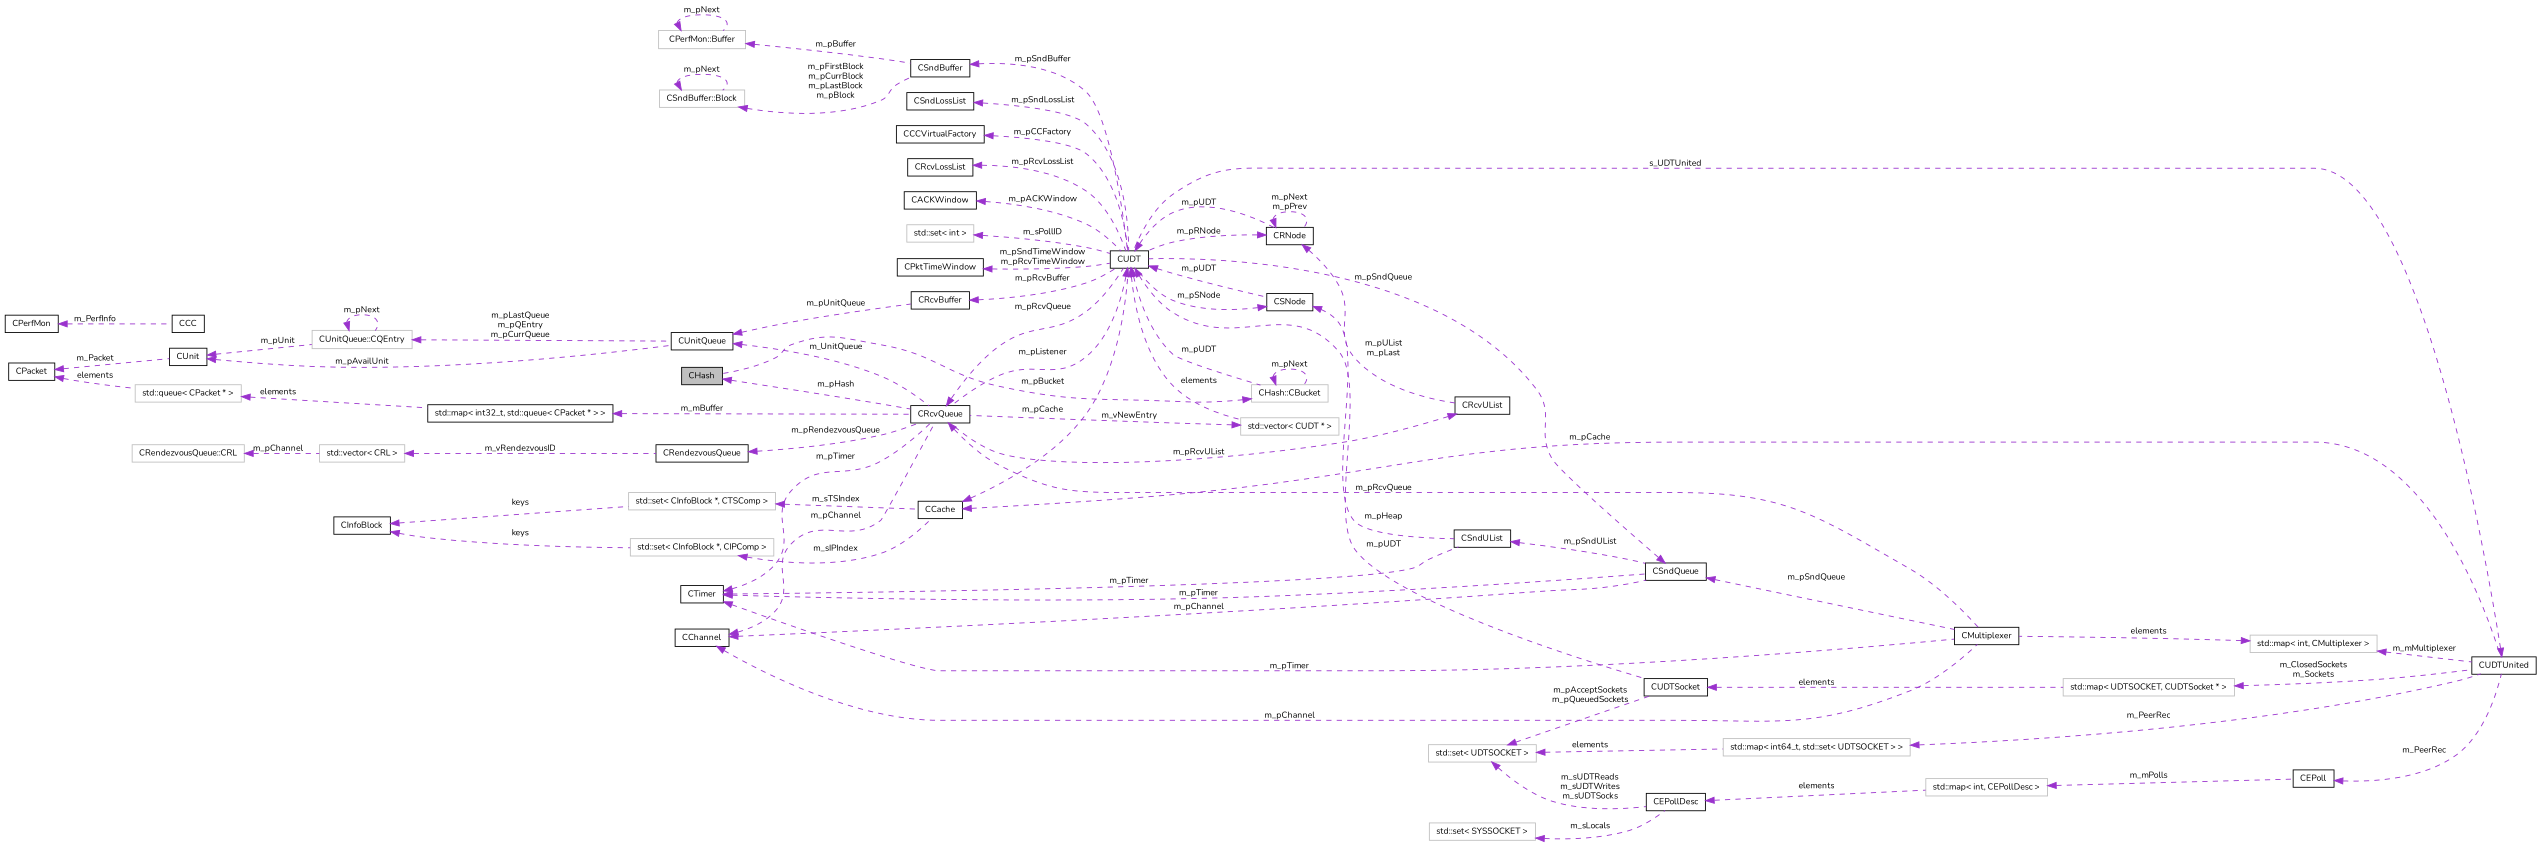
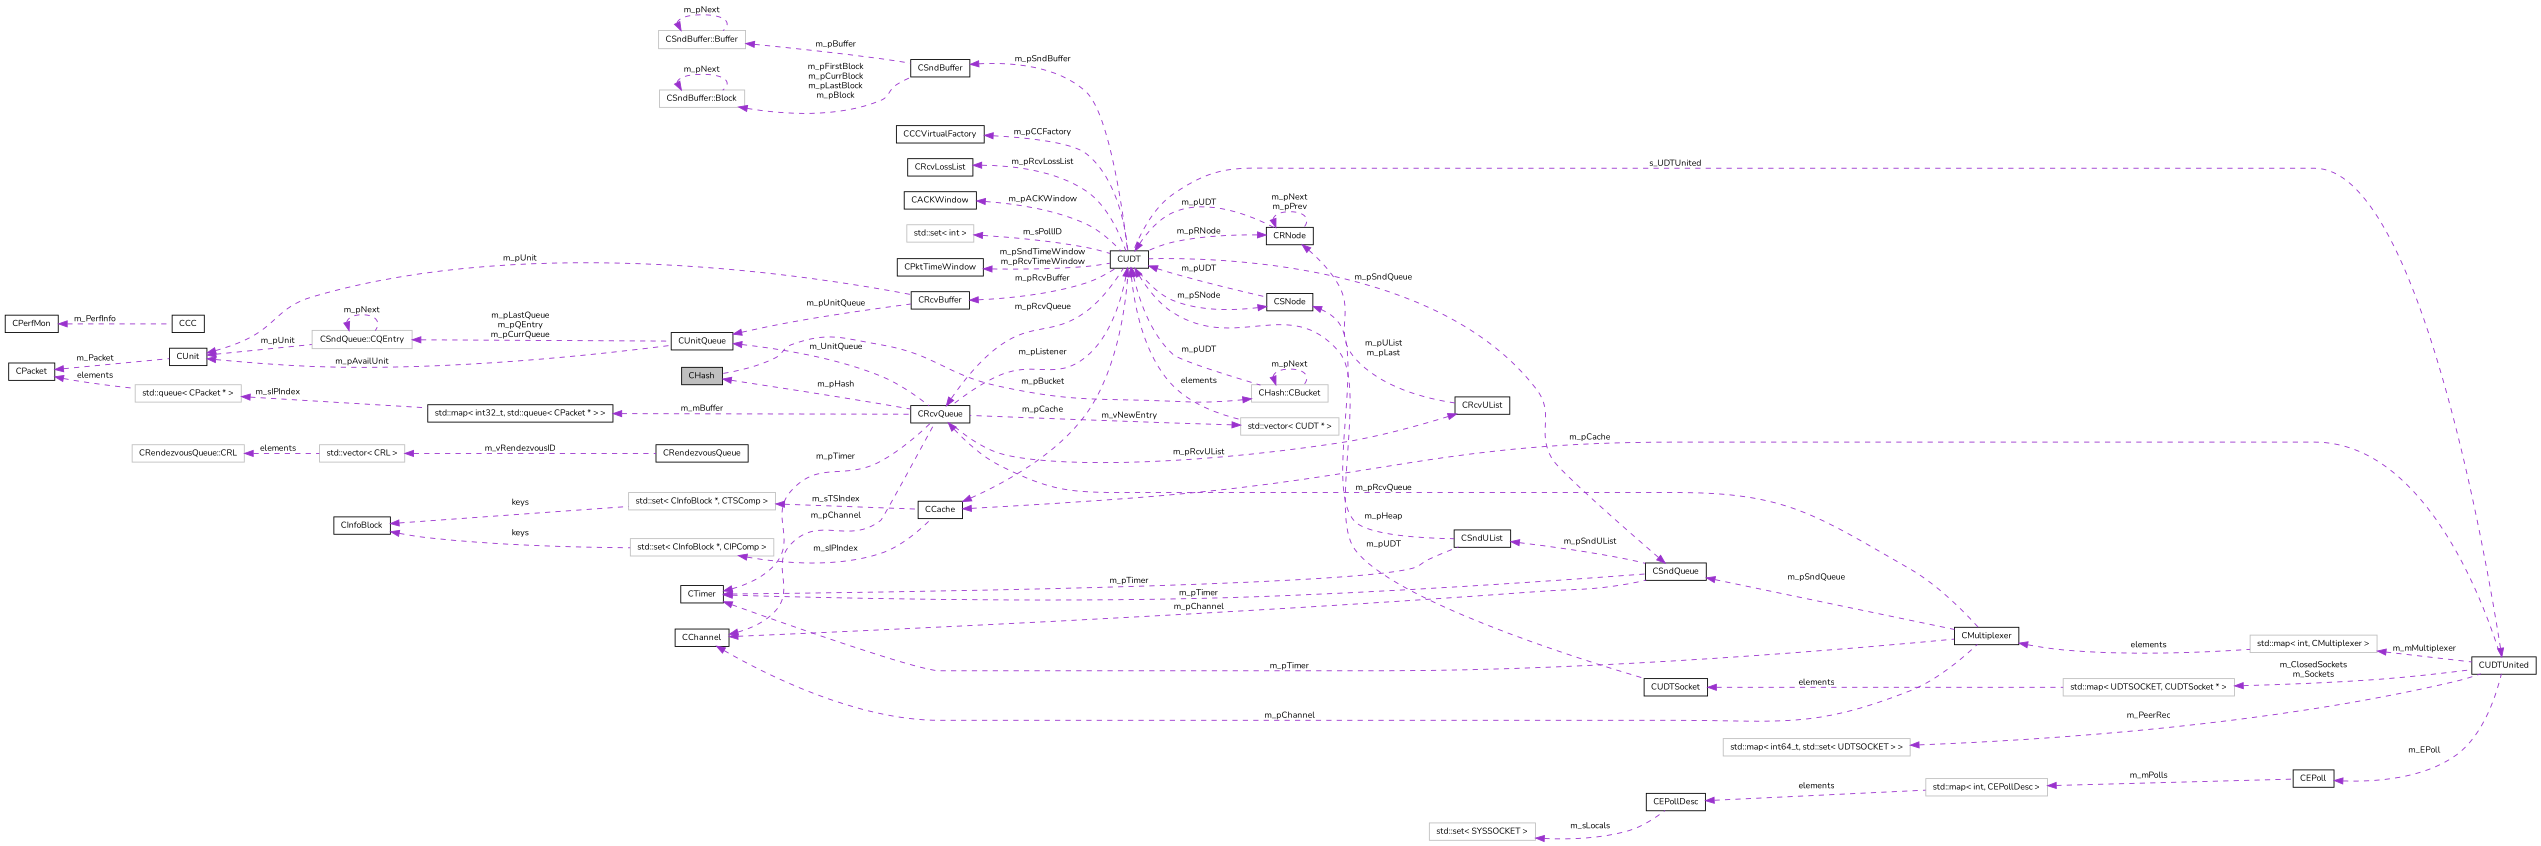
(702, 40) -> (702, 40)
(940, 101) -> none
none -> (555, 264)
(362, 340) -> (362, 340)
(278, 392) -> (278, 392)
(840, 443) -> none
(278, 449) -> (278, 449)
(2130, 638) -> (2139, 653)
(2424, 750) -> (2424, 750)
(1482, 753) -> none
